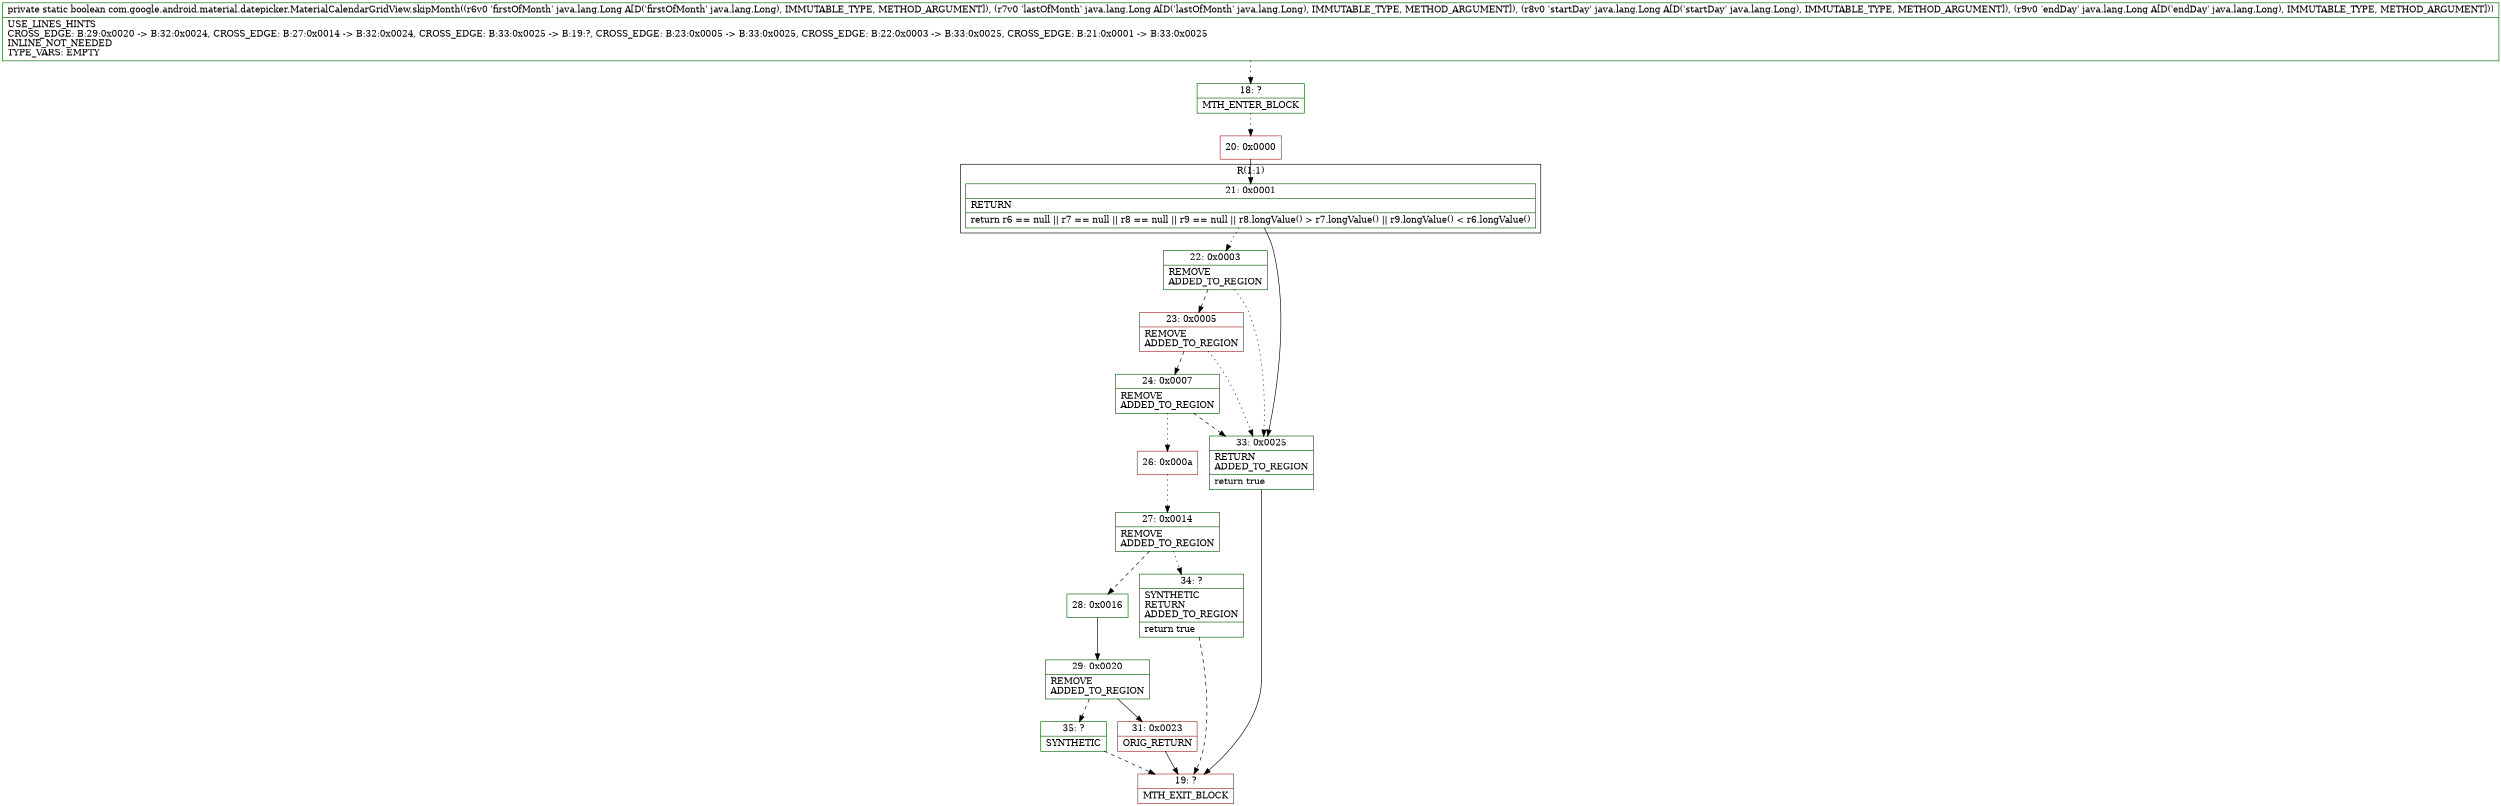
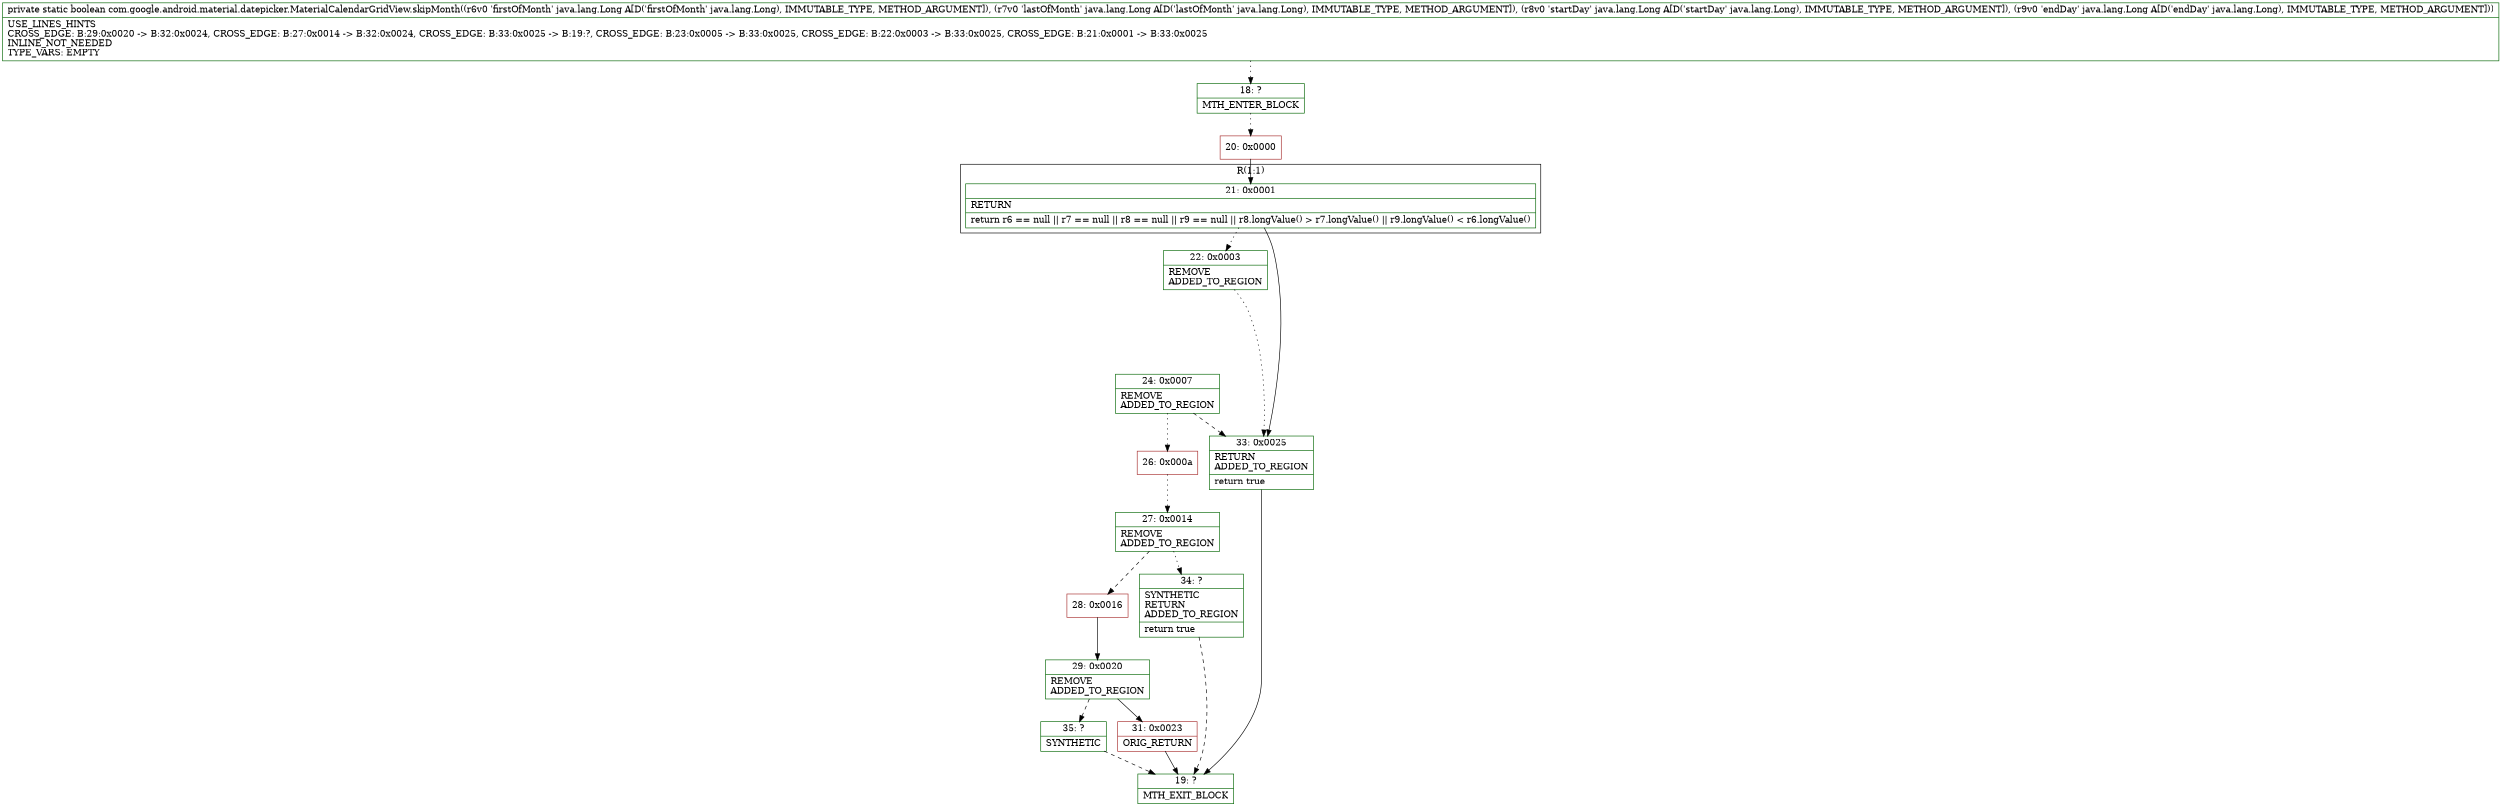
(1191, 332) -> none
(1097, 606) -> (1097, 606)
(1186, 789) -> (1186, 789)
